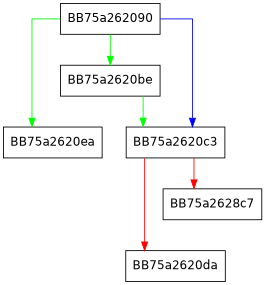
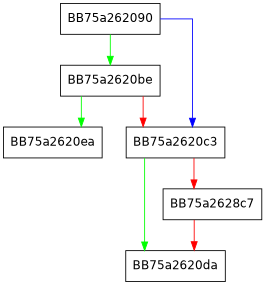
(32, 54) -> (81, 107)
(143, 107) -> (143, 107)
(145, 200) -> (145, 200)
none -> (194, 231)
